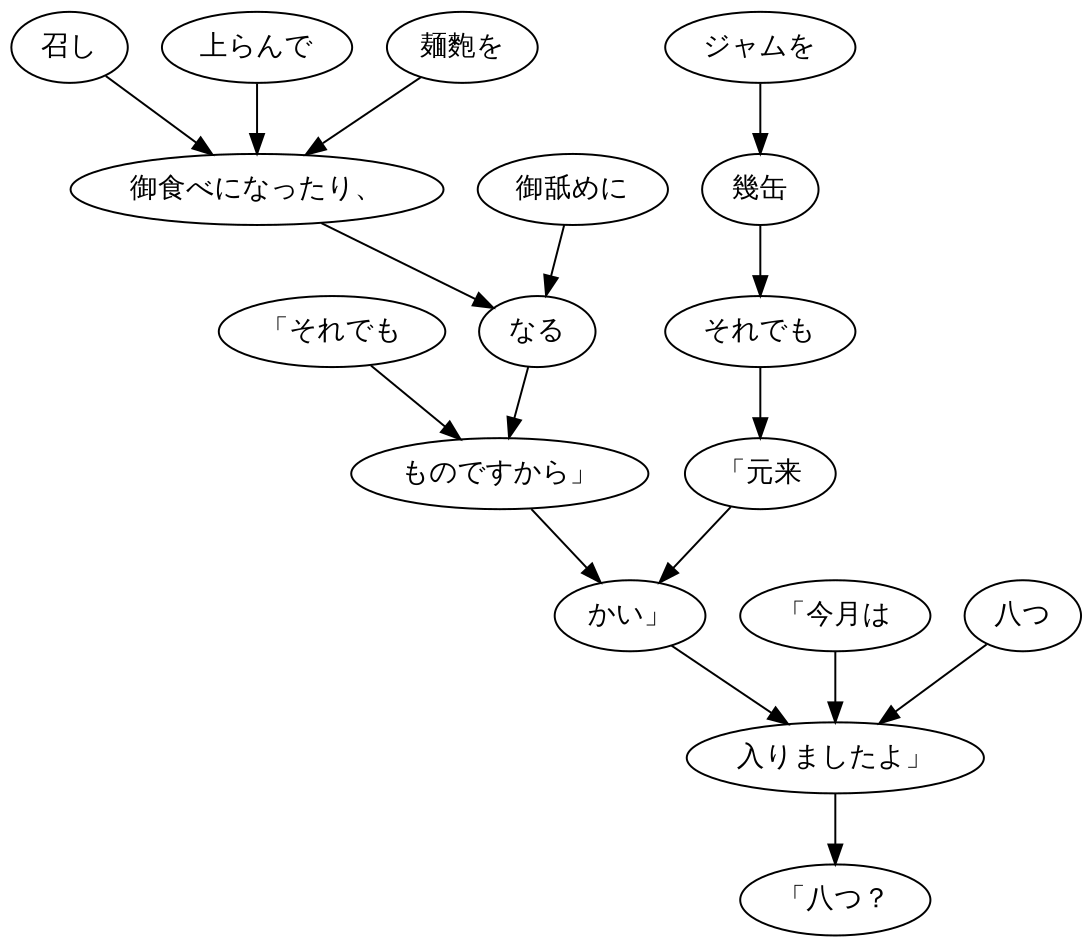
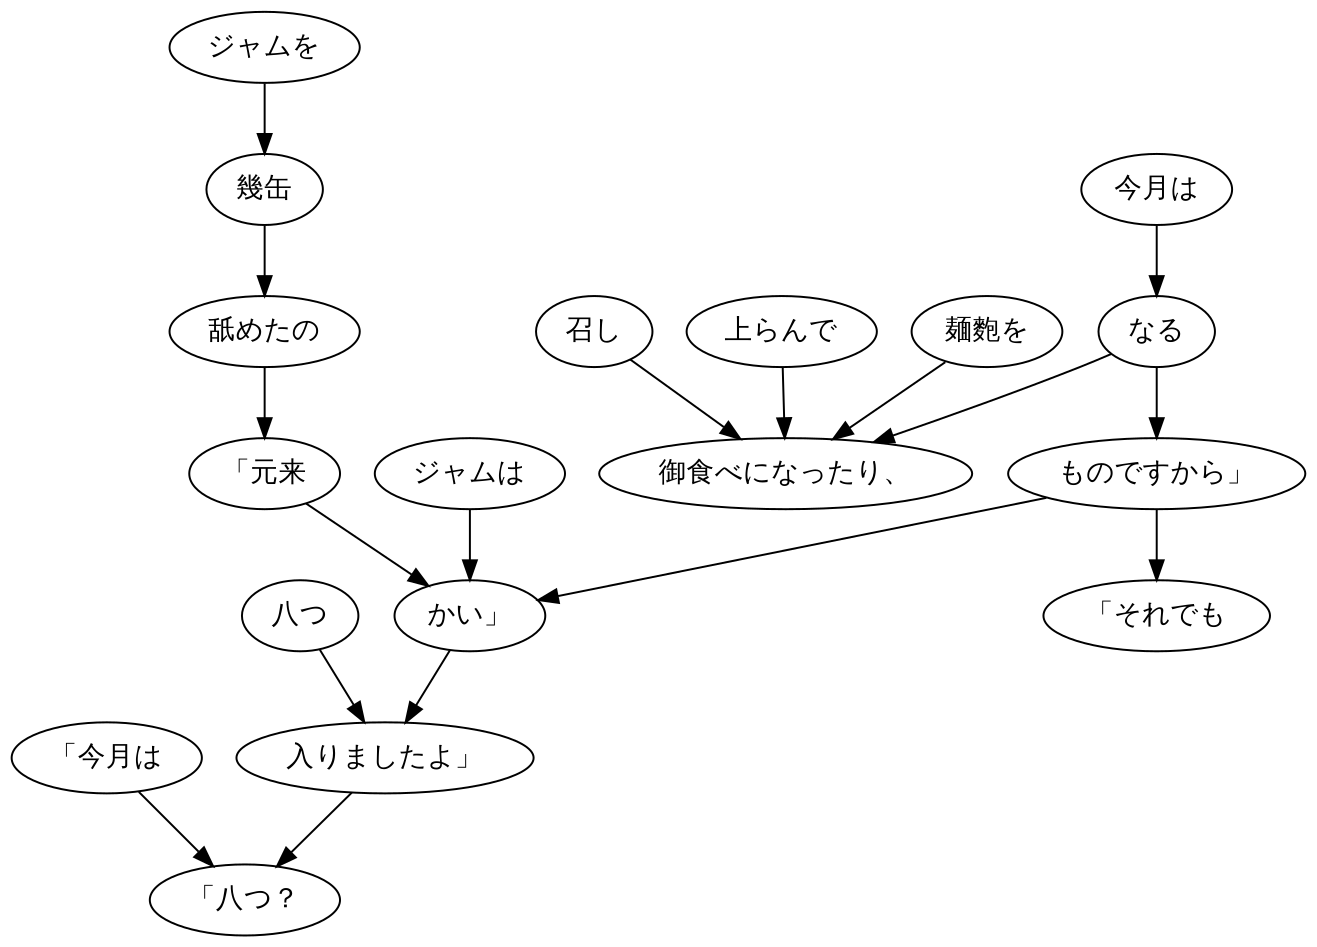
(573, 189) -> (1157, 189)
(398, 261) -> (1003, 396)
(760, 332) -> (265, 332)
(408, 396) -> (1157, 535)
none -> (470, 474)
(835, 677) -> (169, 822)
